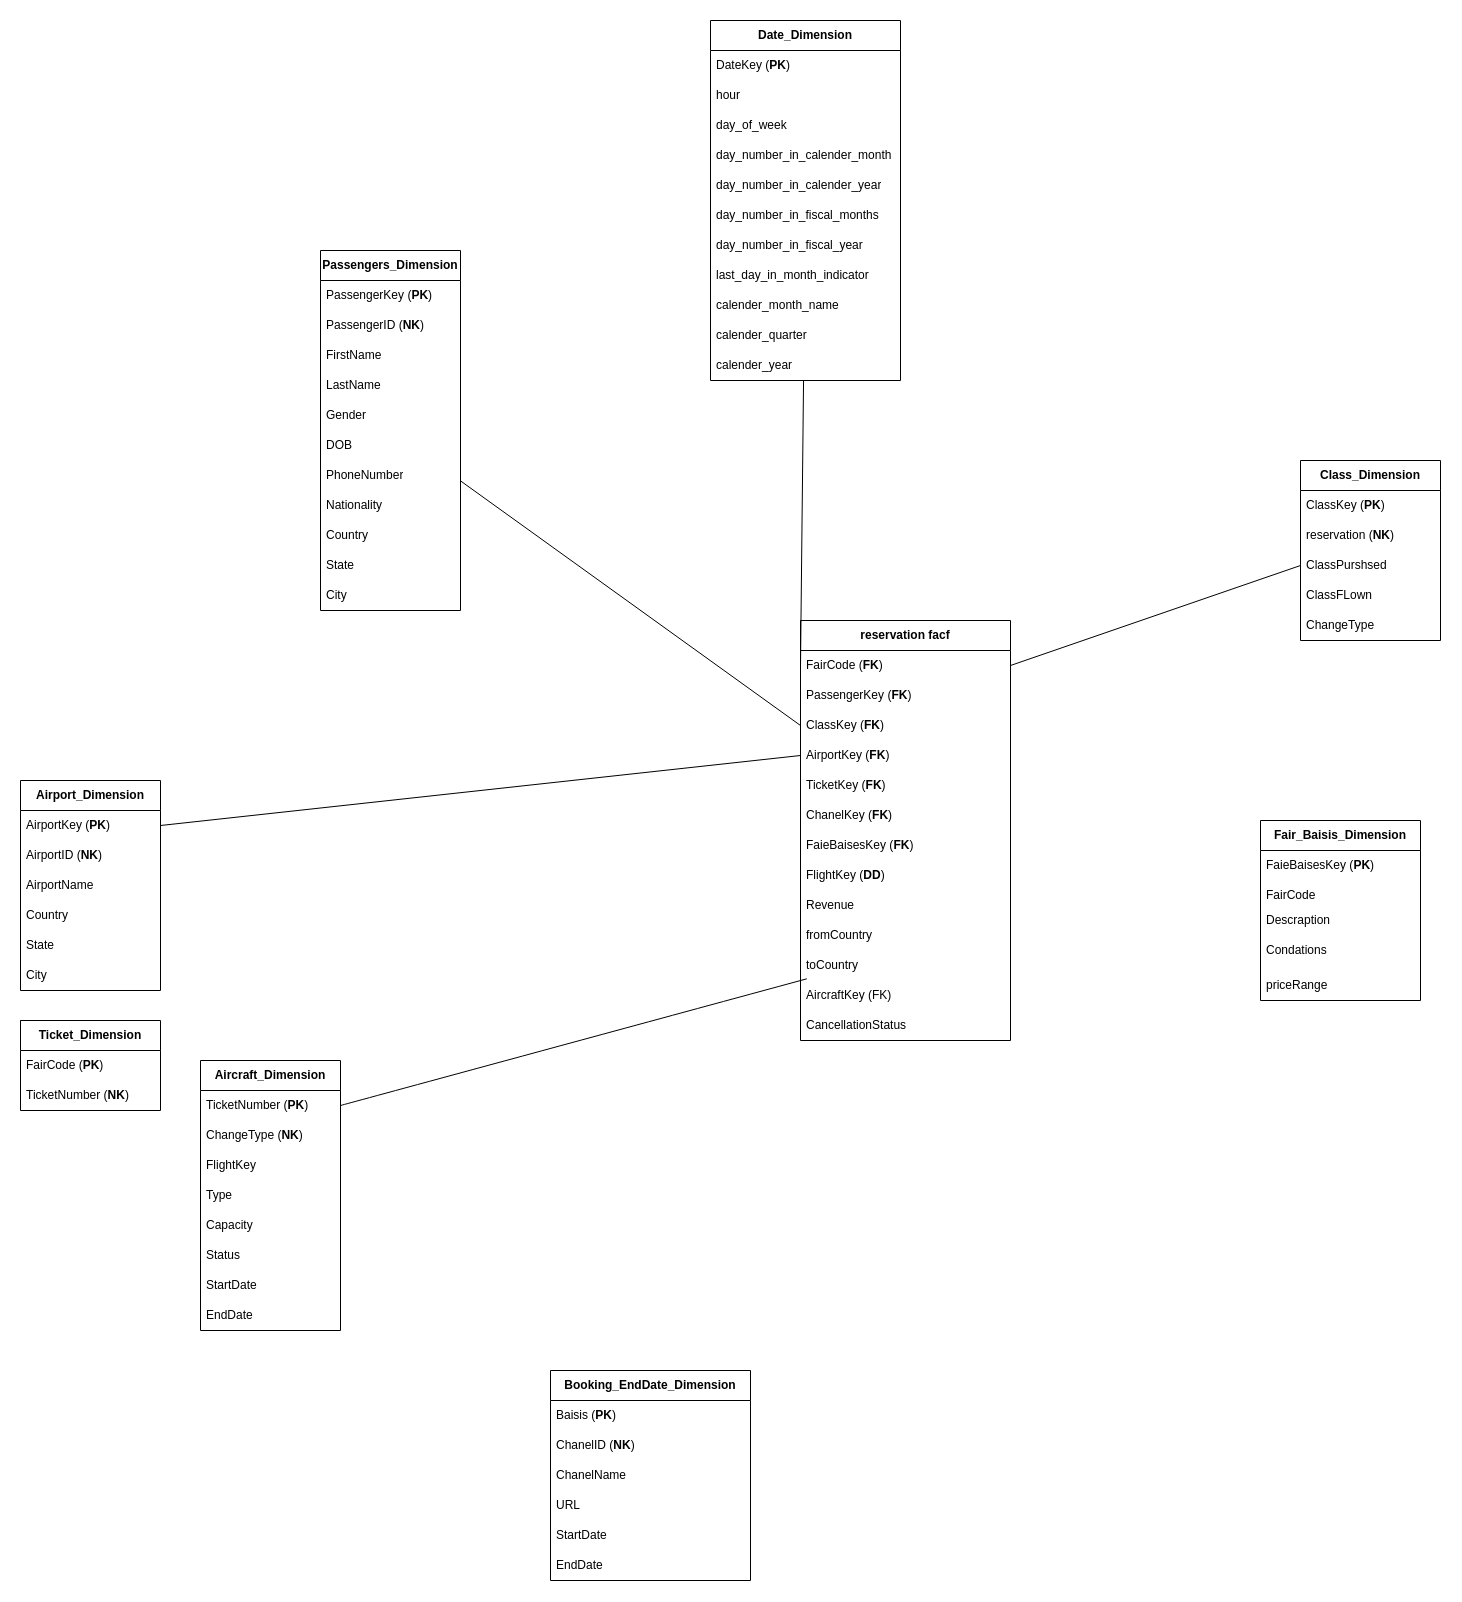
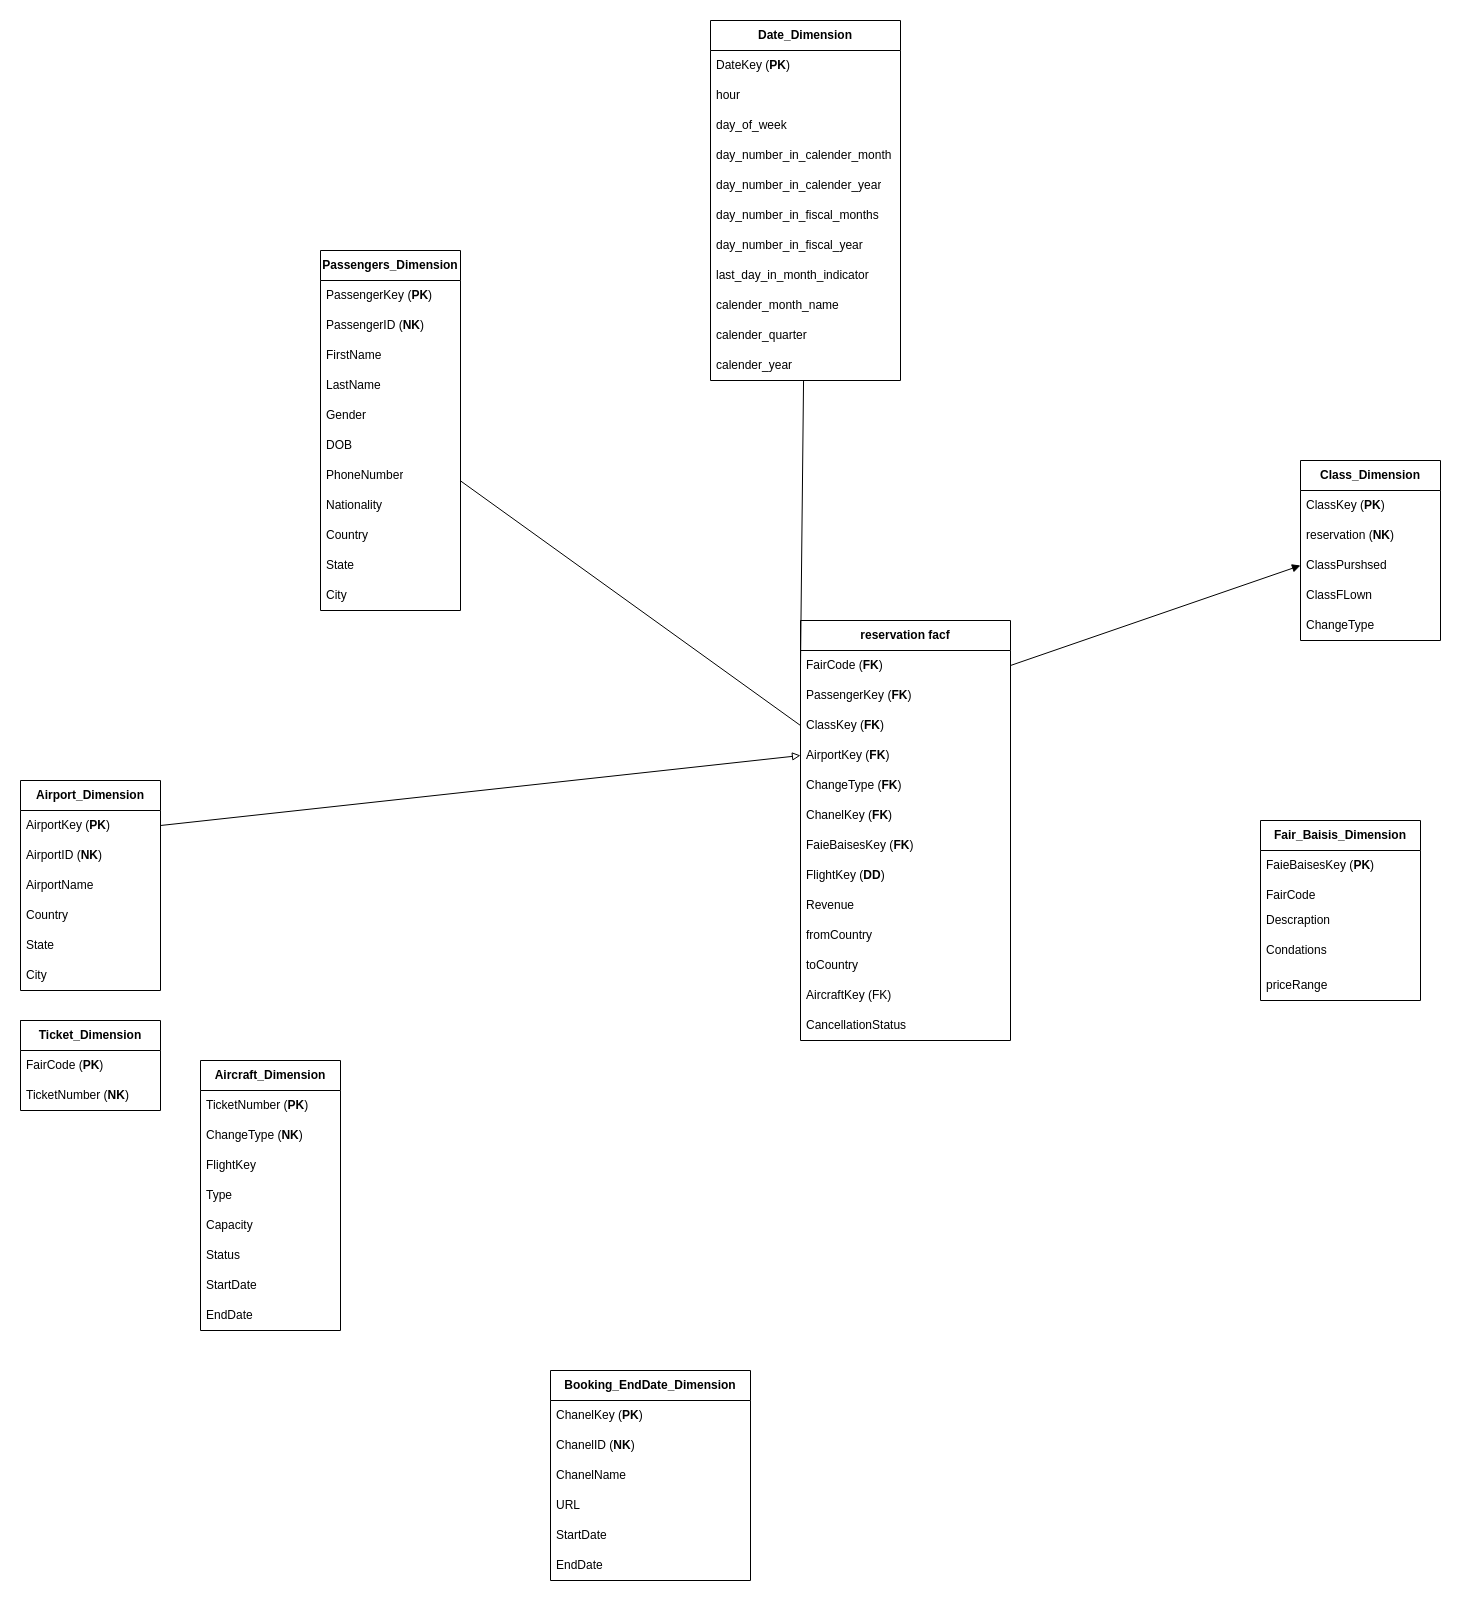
(1294, 568) -> (1291, 569)
(794, 756) -> (791, 756)
(850, 786) -> (855, 786)
(575, 1042) -> none
(589, 1416) -> (600, 1416)
